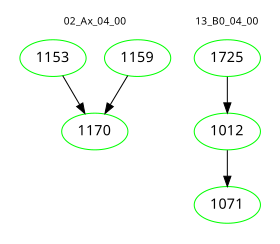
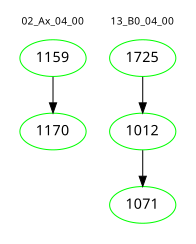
(53, 58) -> none
